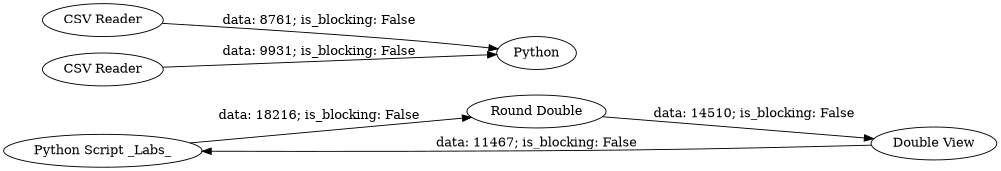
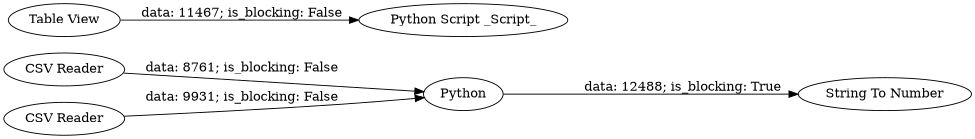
none -> (885, 94)
(537, 111) -> none
(934, 143) -> (64, 20)
(103, 151) -> (463, 20)
